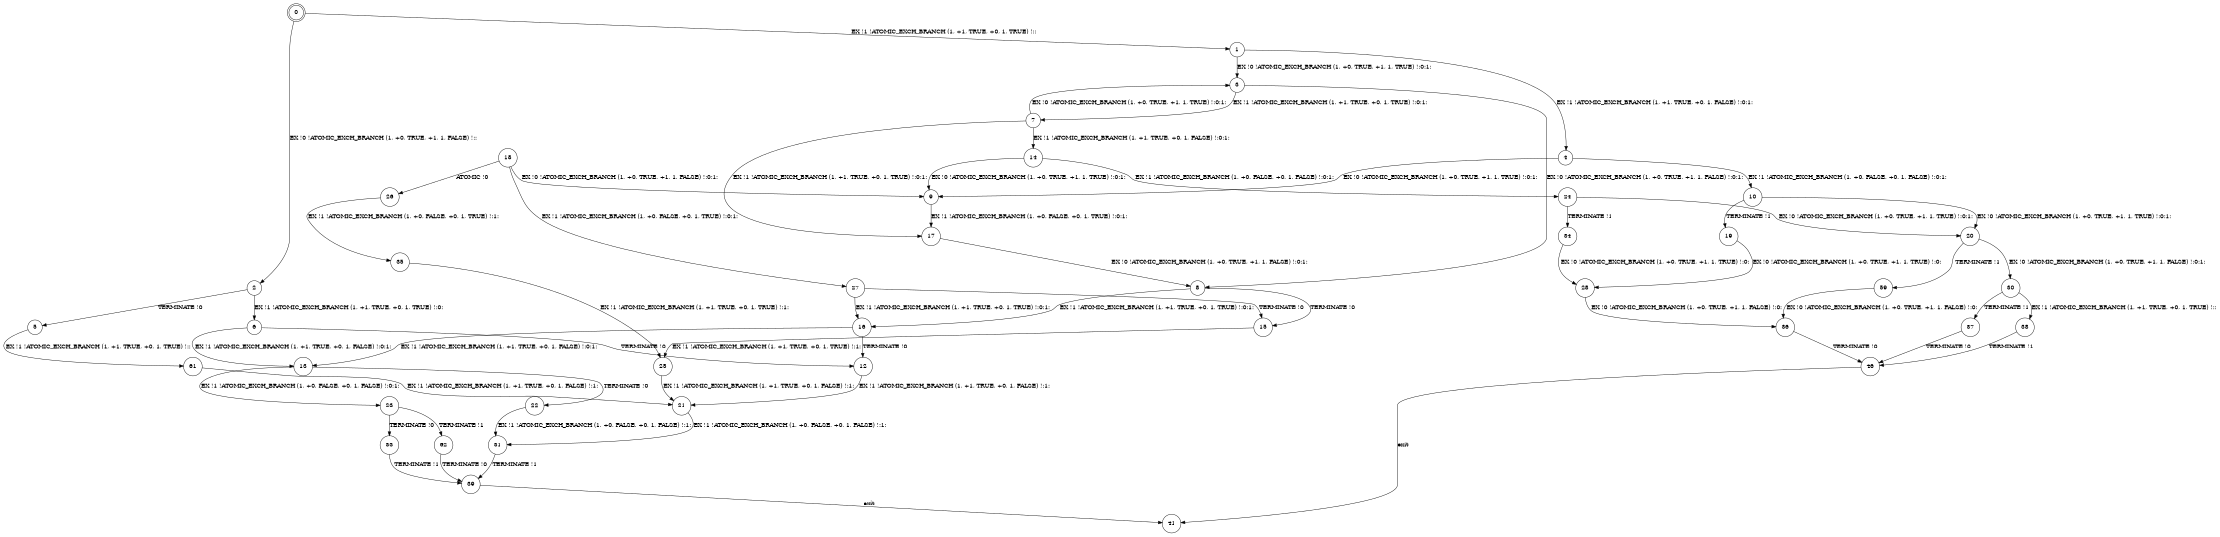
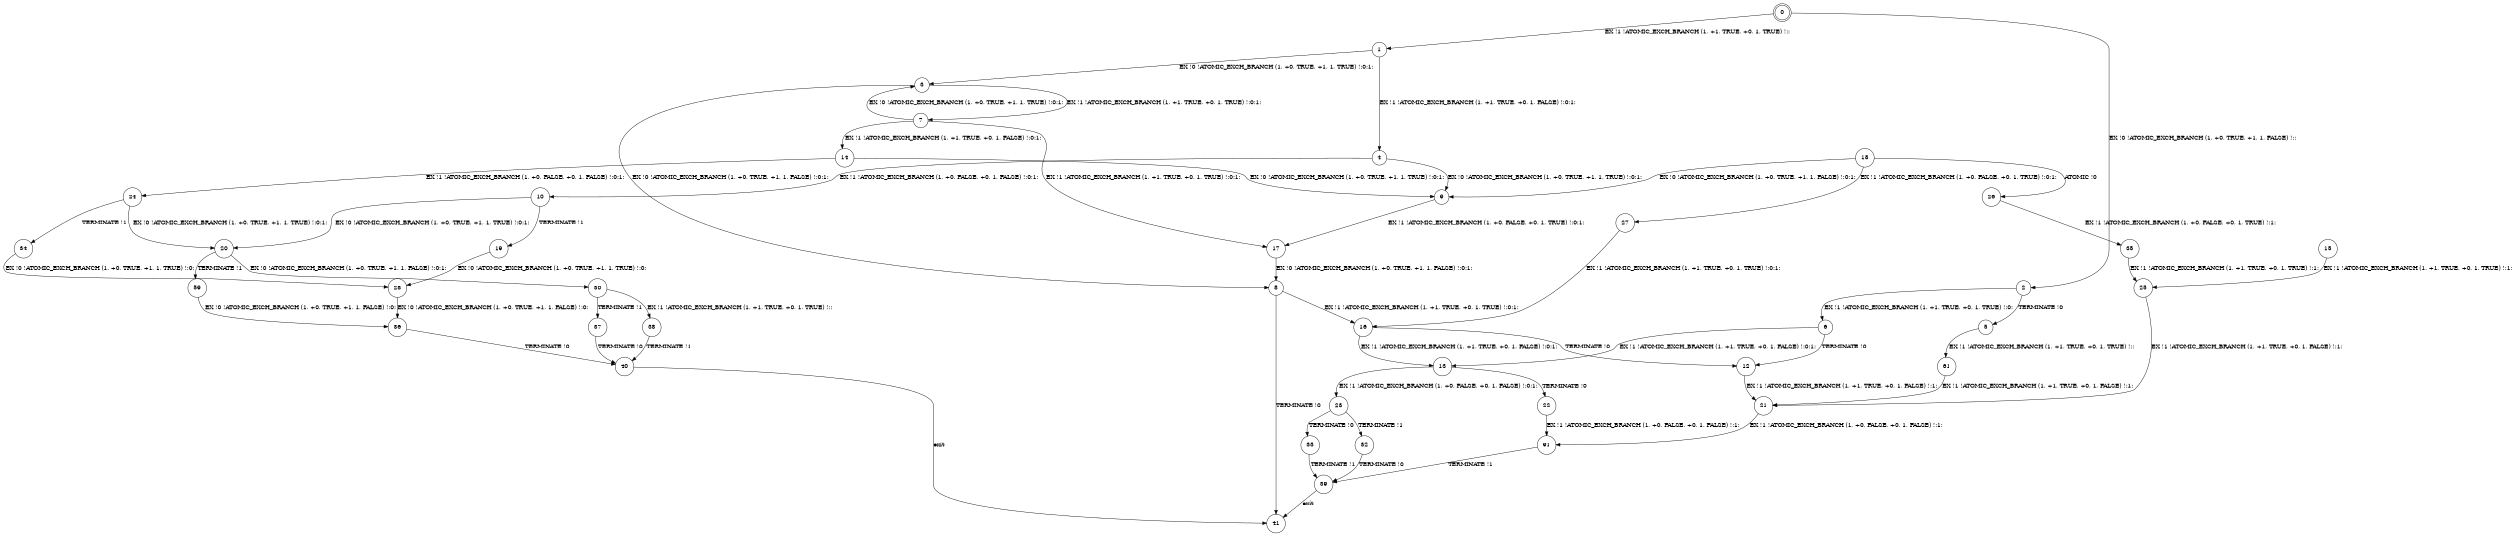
(1280, 294) -> (1276, 403)
(1065, 295) -> none
(1870, 367) -> (625, 367)
(444, 445) -> (1364, 445)
(498, 445) -> (1547, 445)
